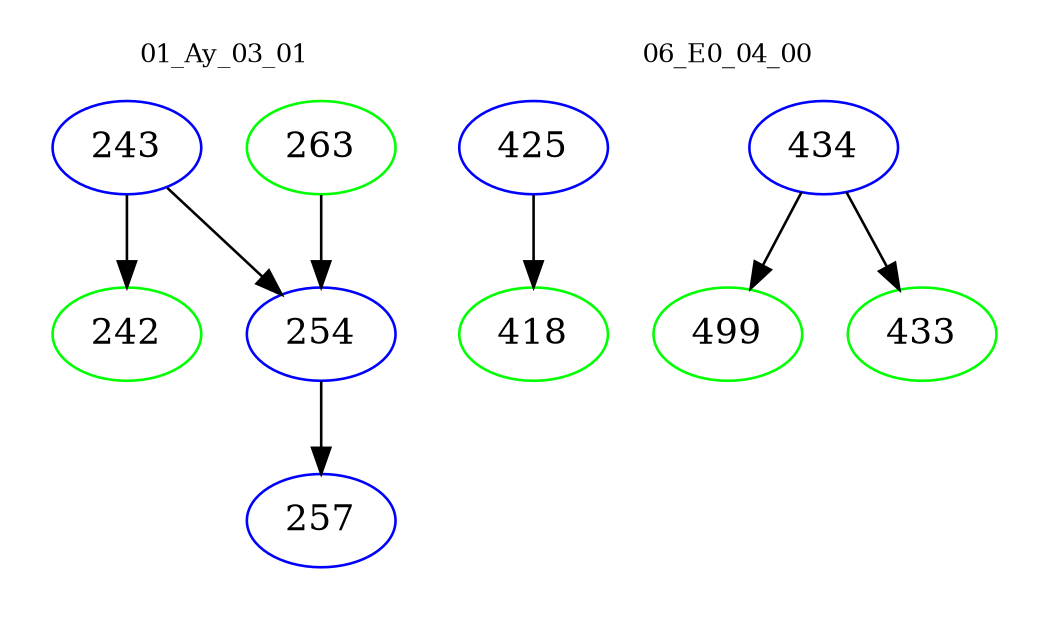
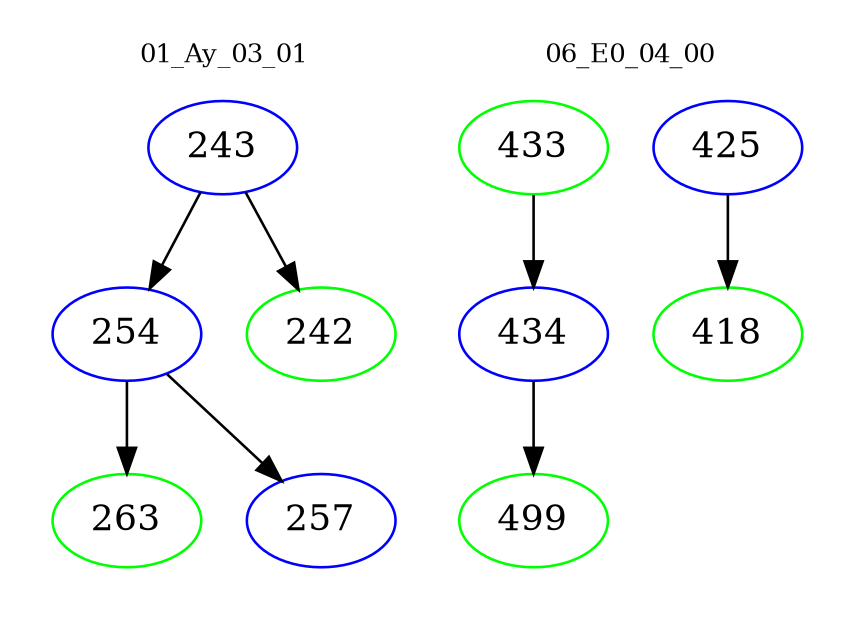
(321, 228) -> (127, 415)
(867, 229) -> (534, 228)
